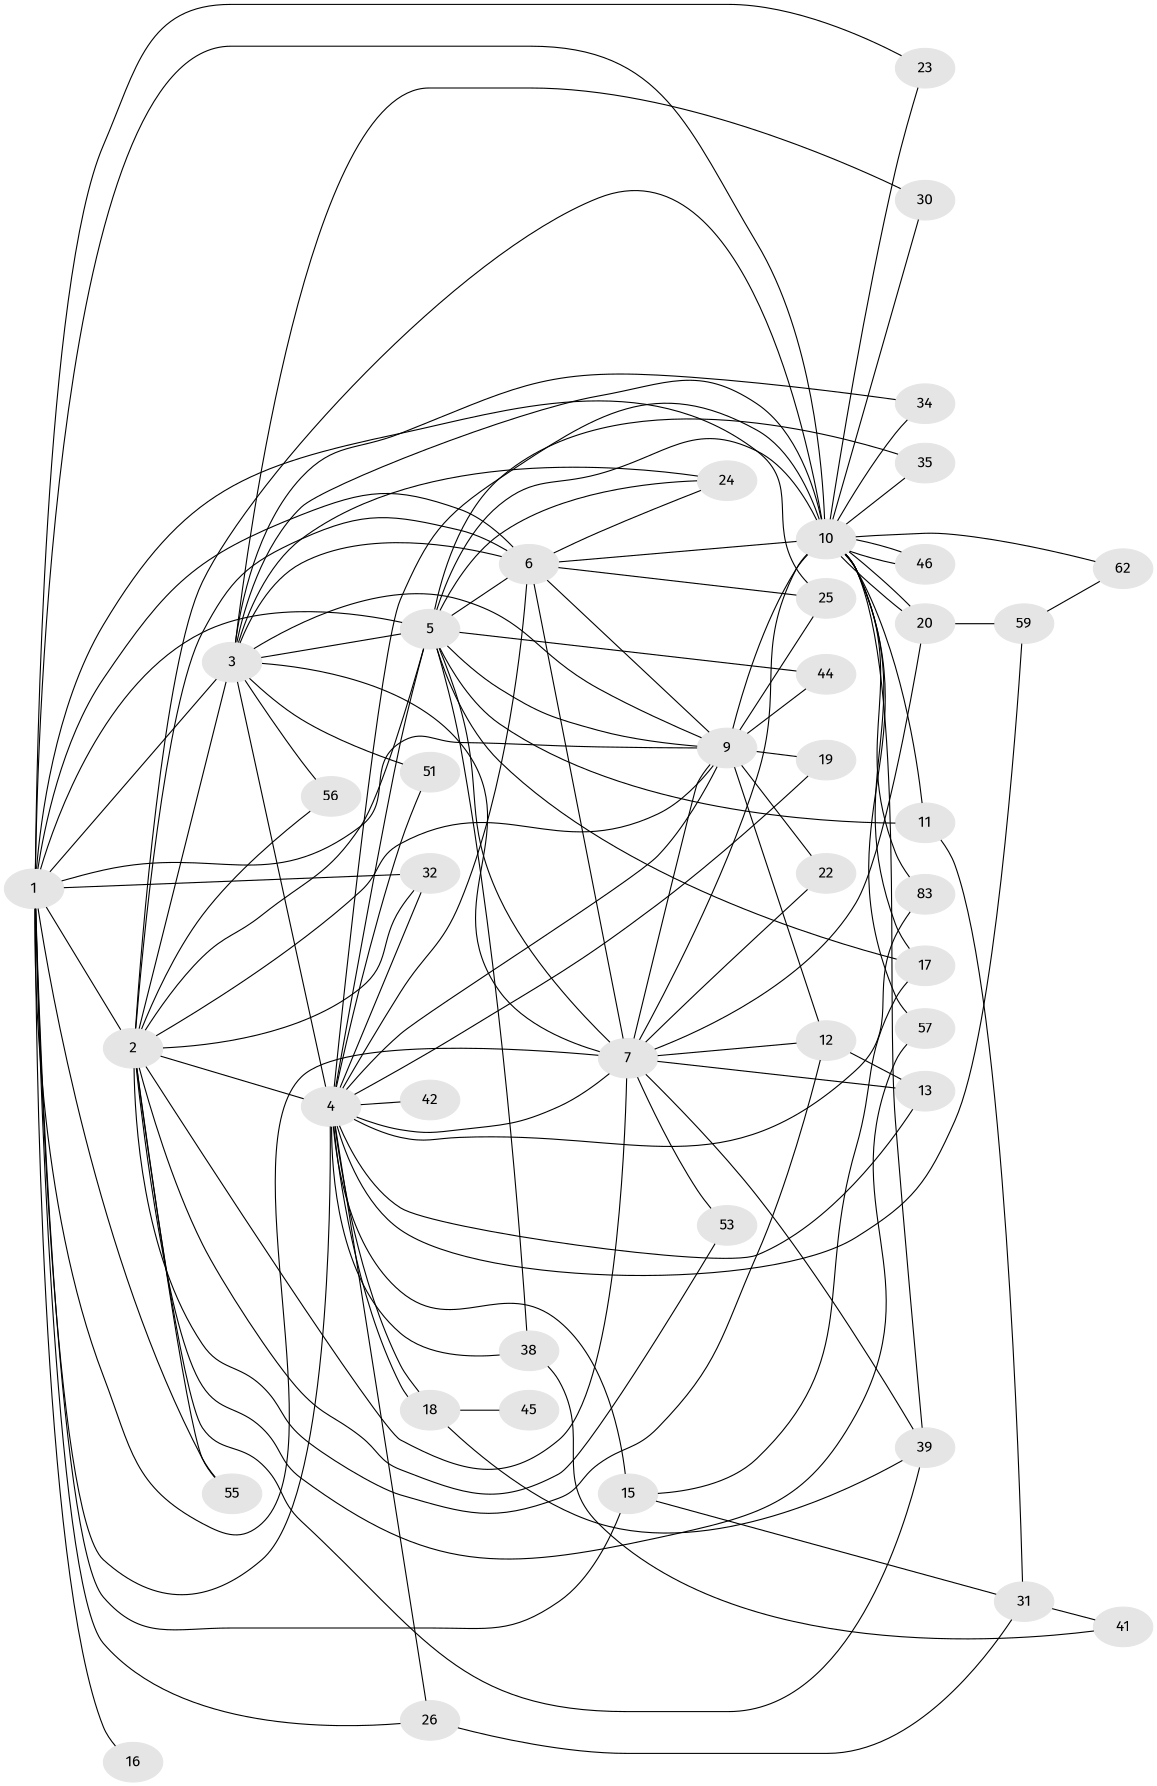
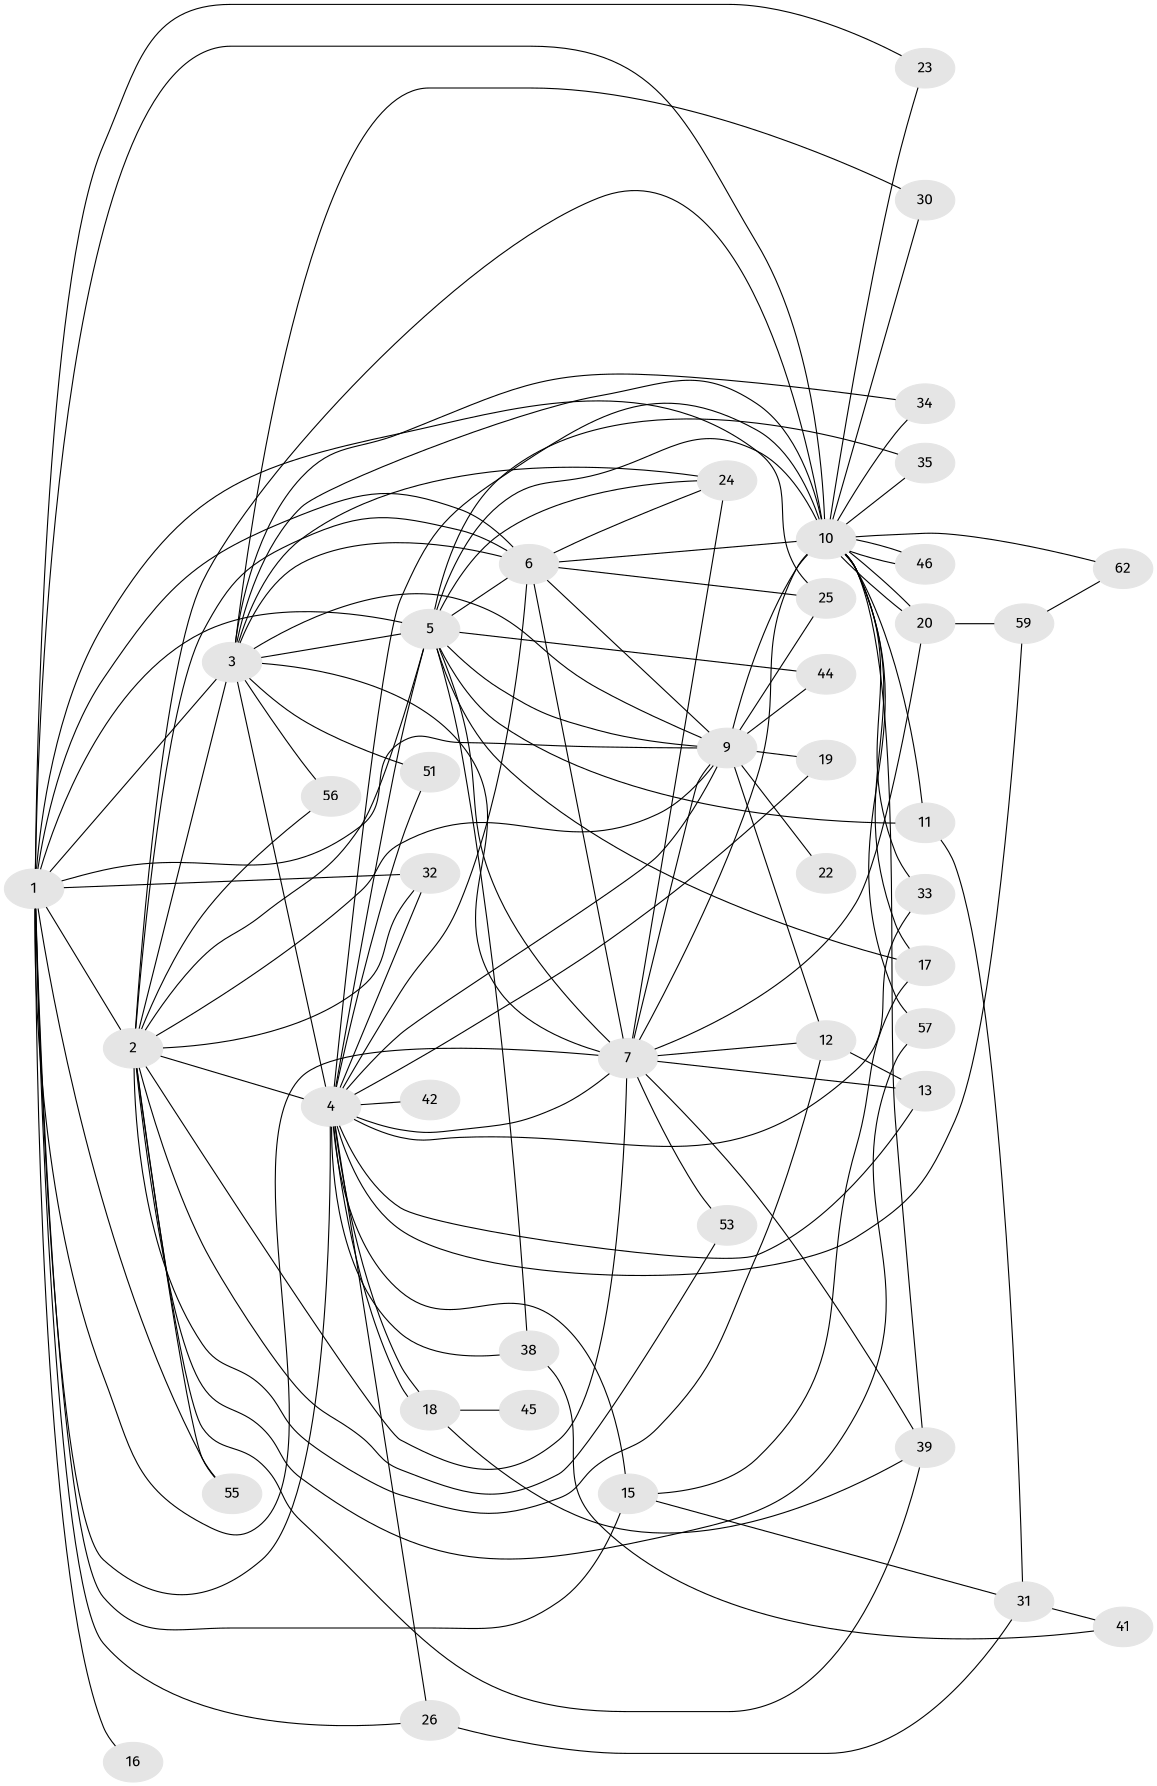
(925, 894) -> (925, 894)
(726, 965) -> (678, 769)
